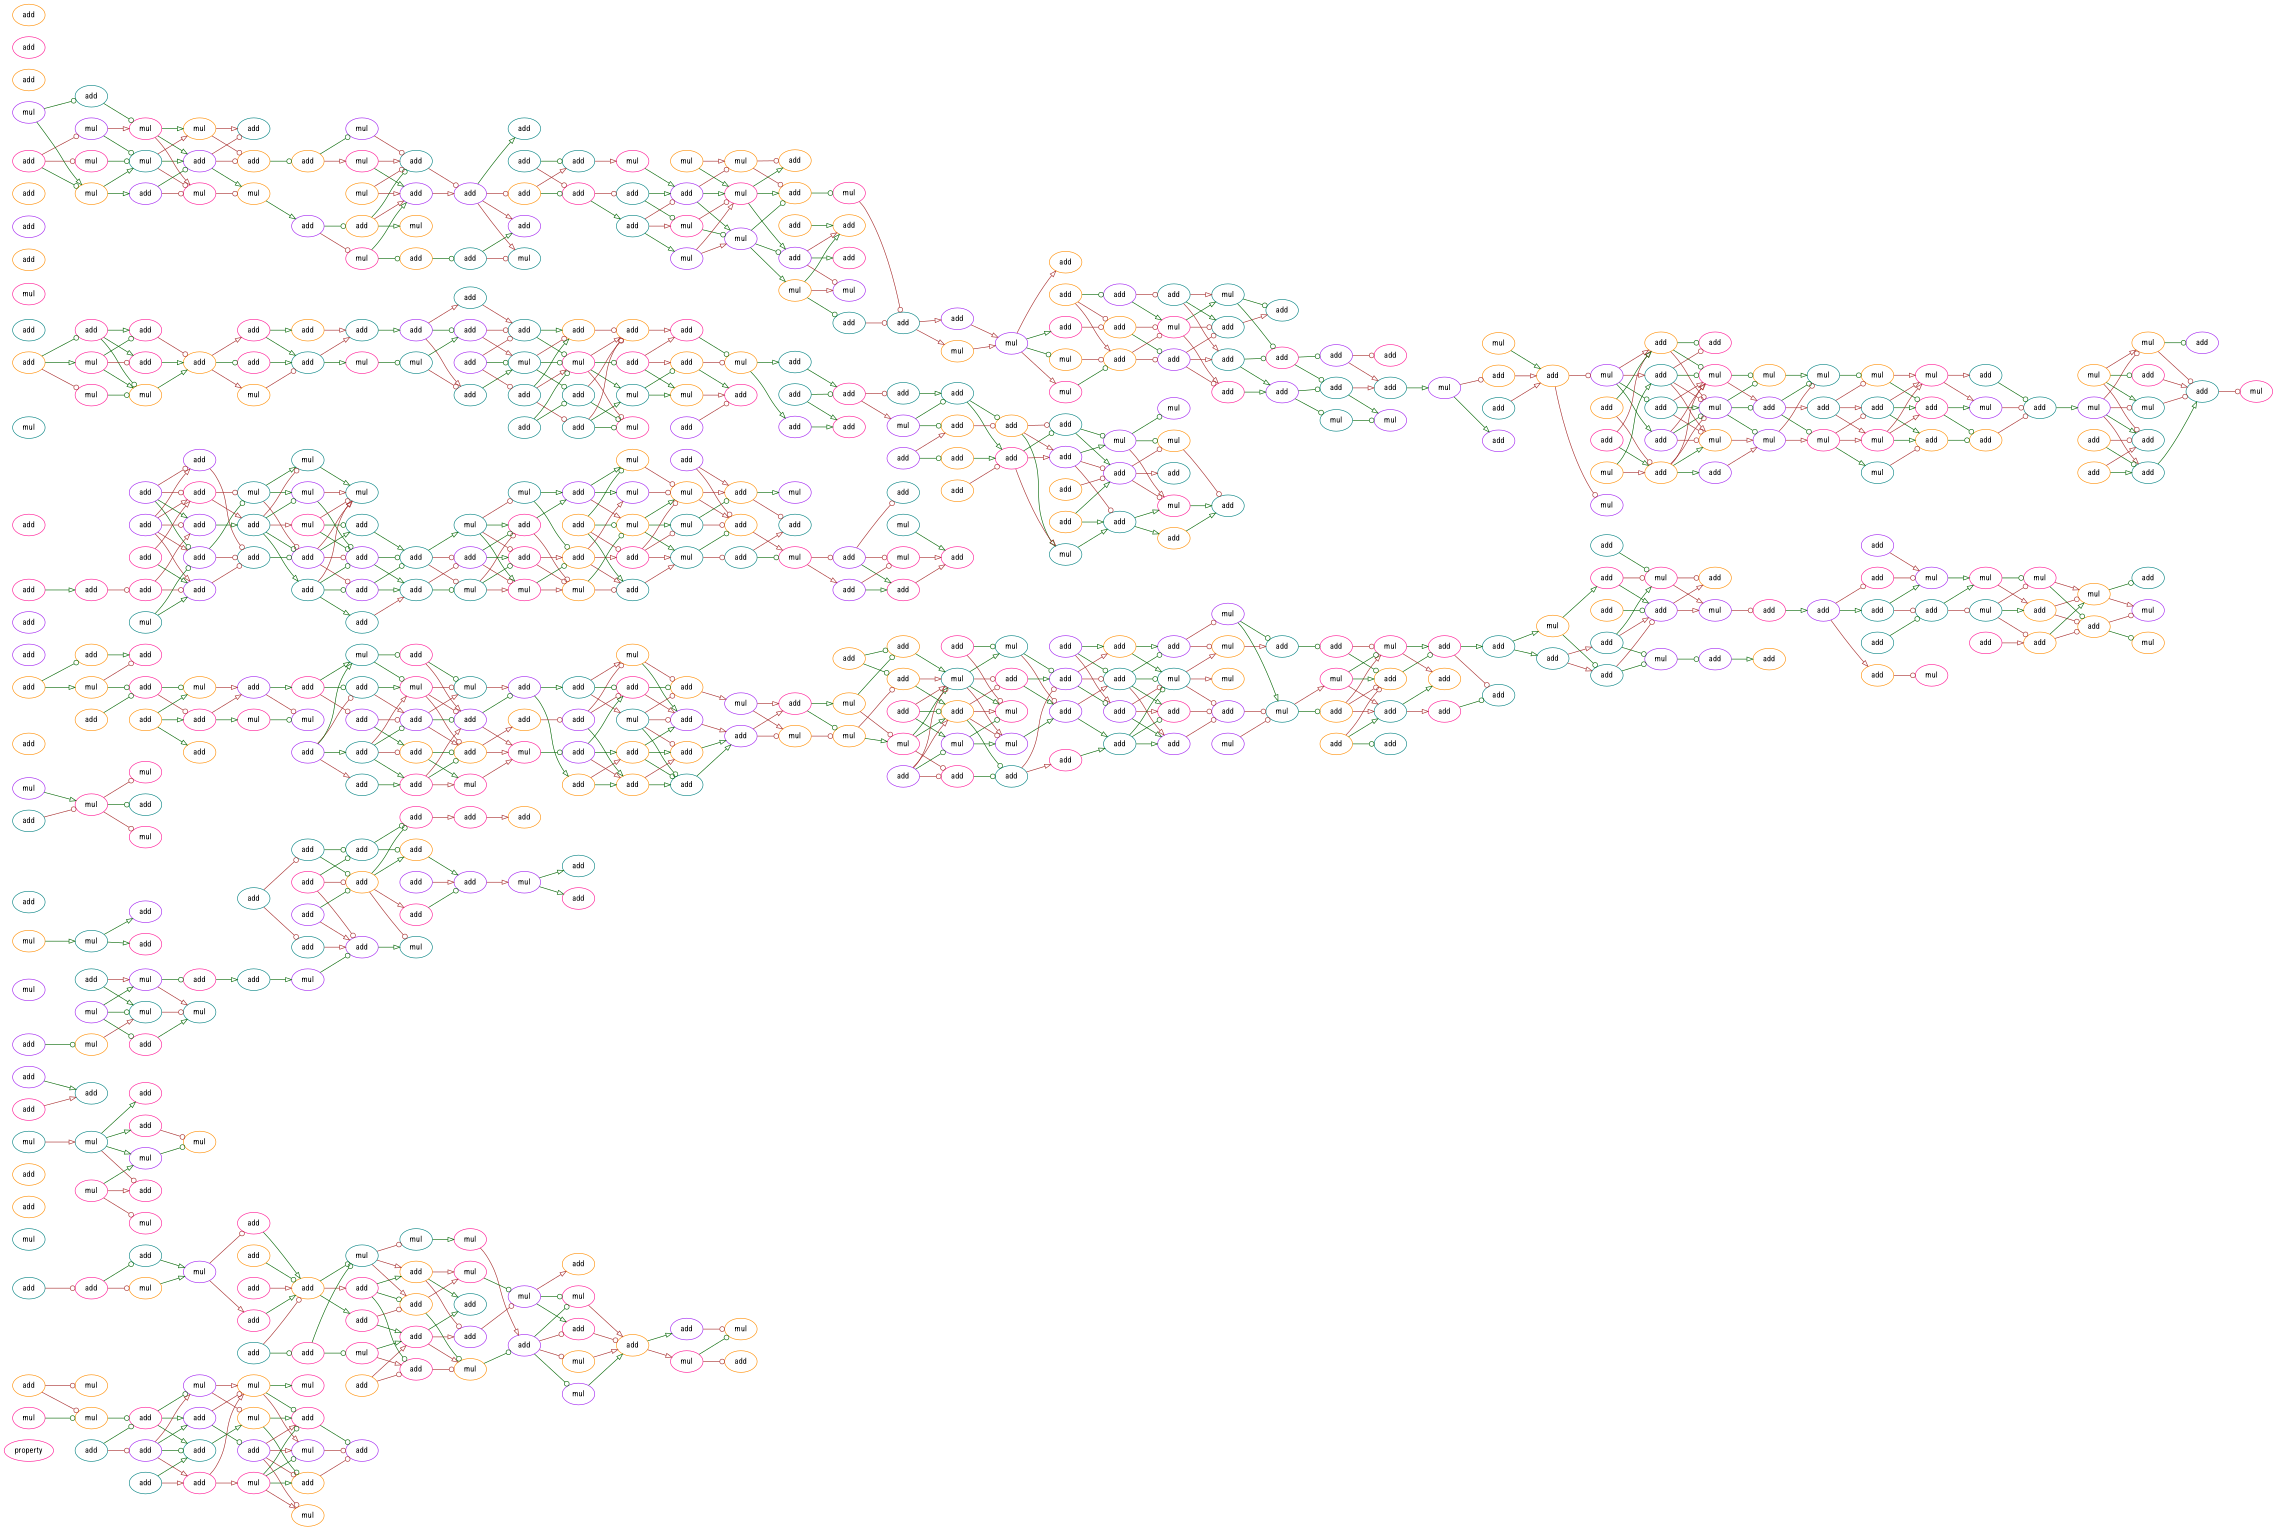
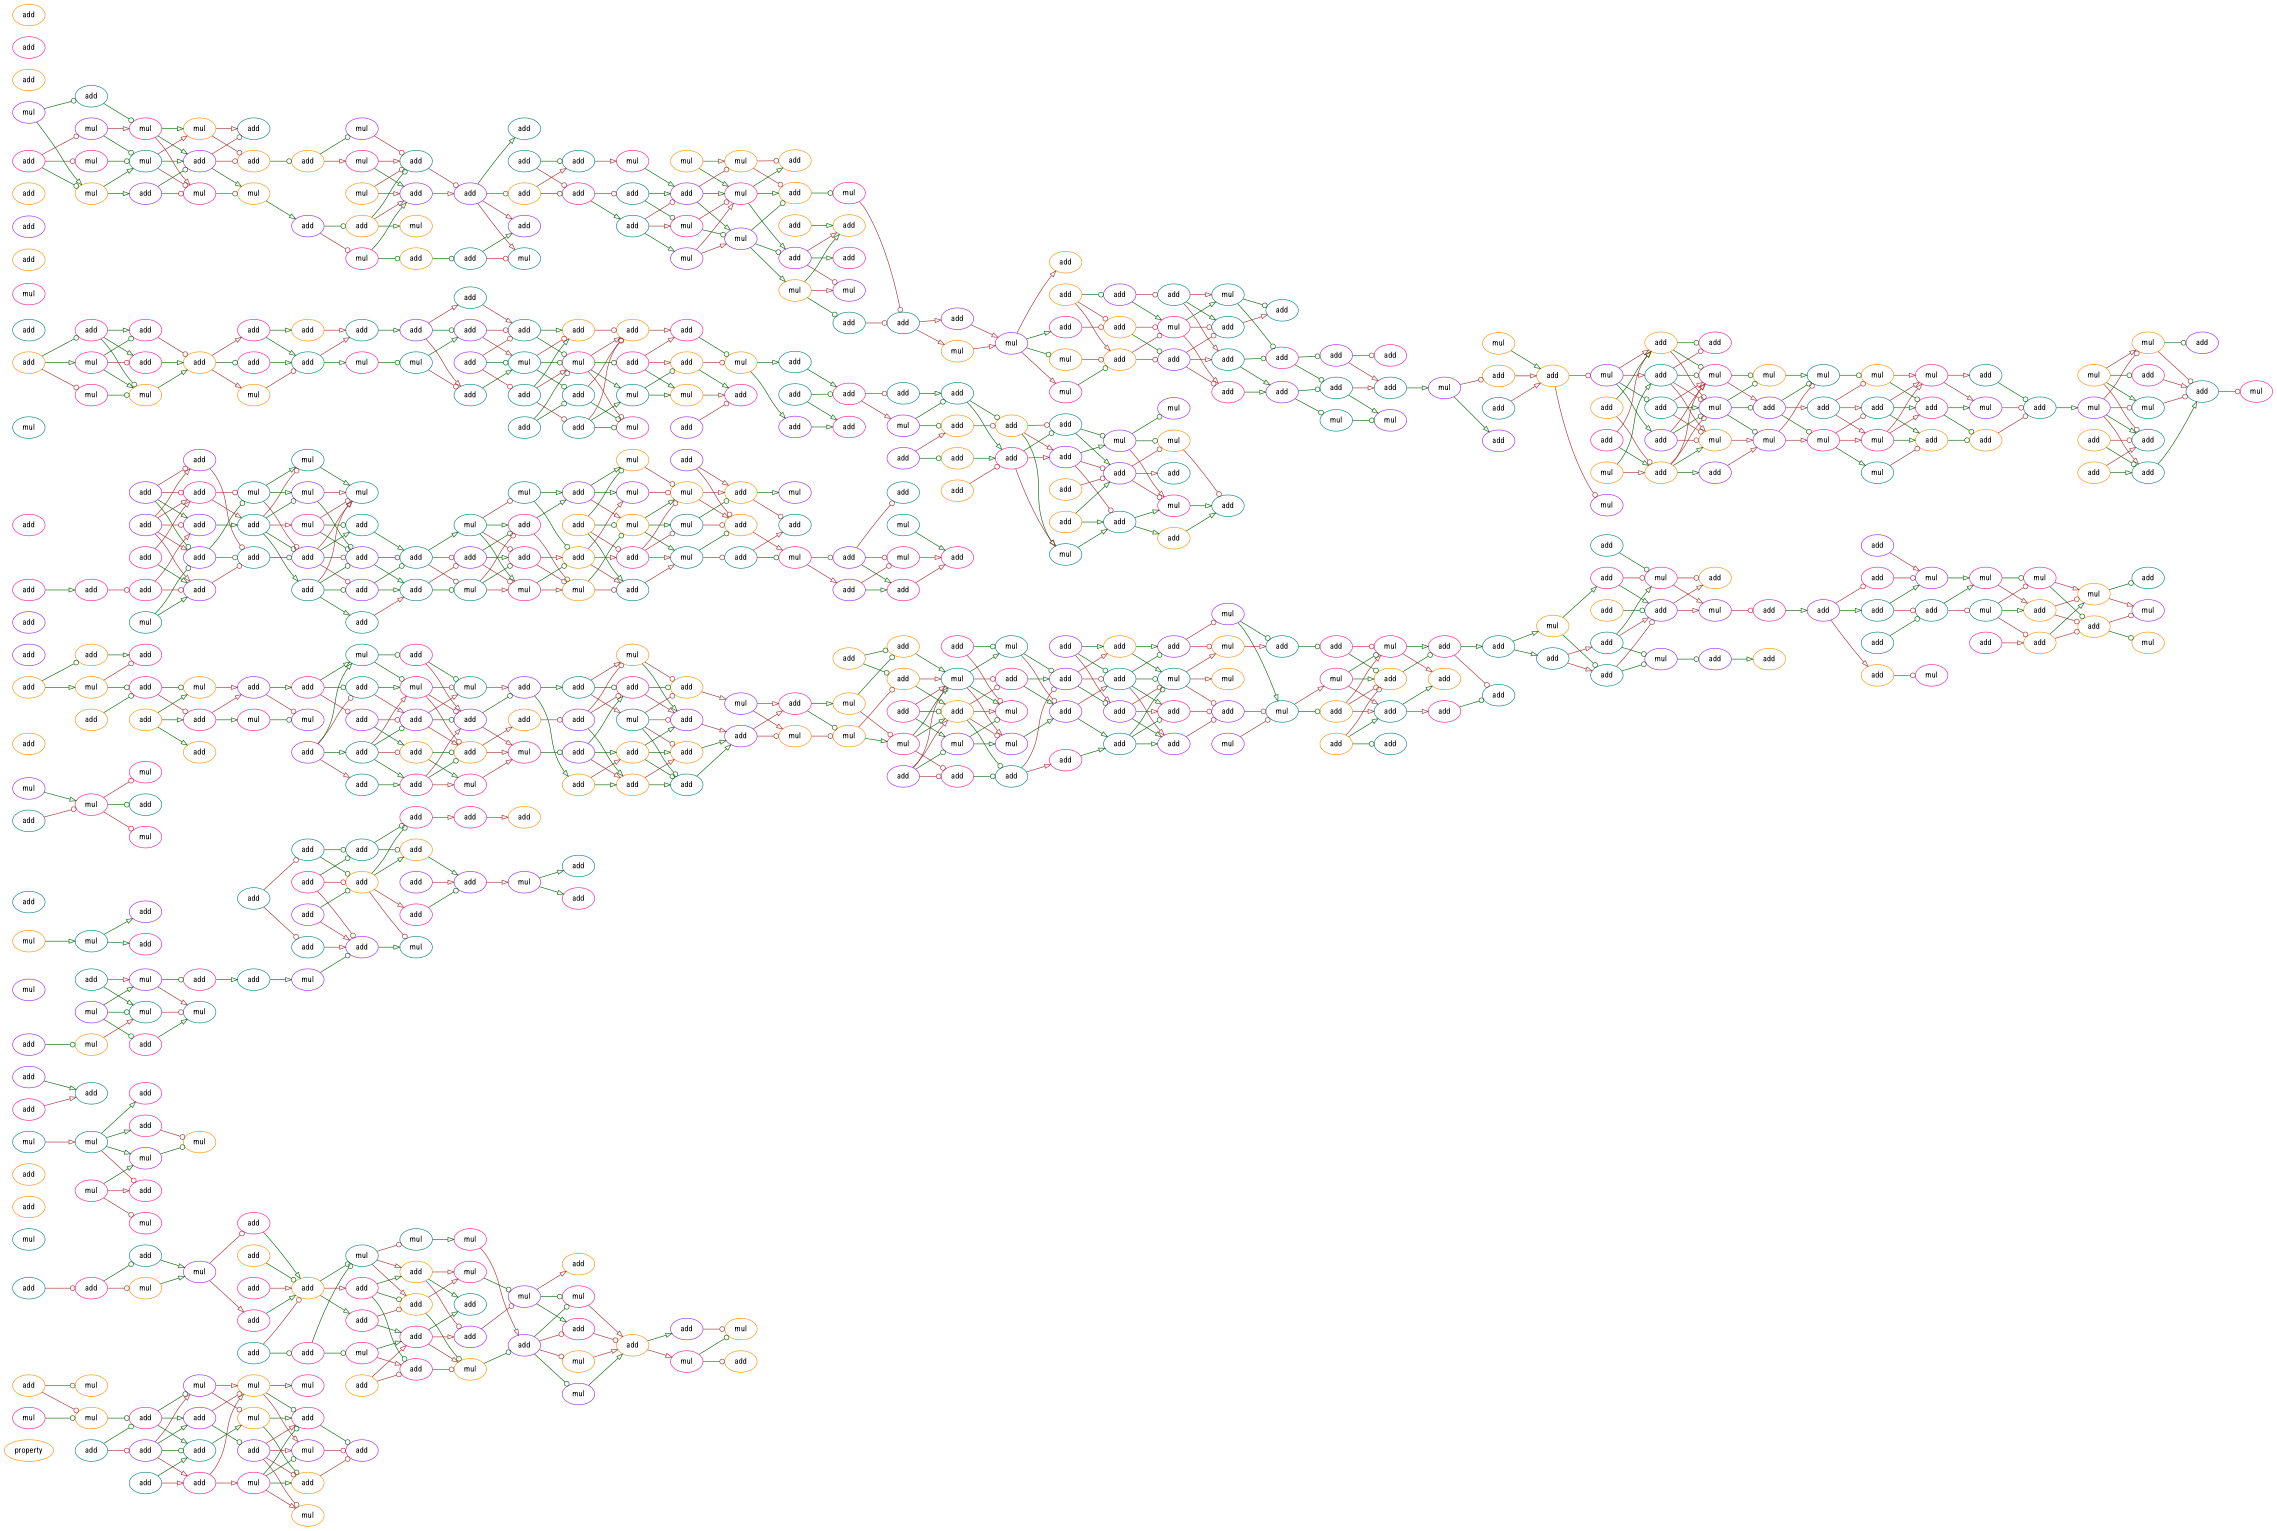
(29, 1451) -> (29, 1451)
